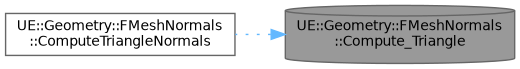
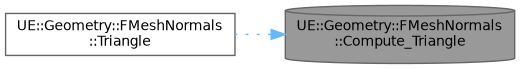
(120, 34) -> (120, 34)
